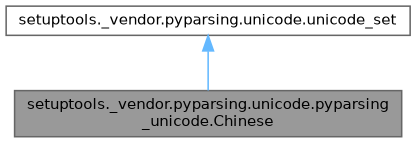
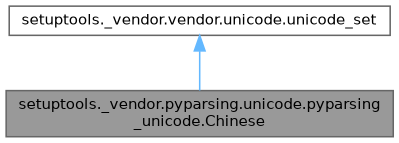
(208, 21) -> (200, 21)
